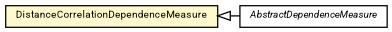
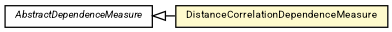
(235, 16) -> (170, 16)
